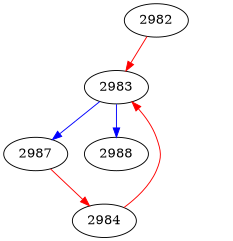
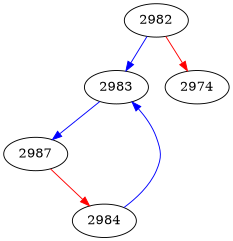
(139, 50) -> (139, 50)
none -> (197, 87)
(116, 154) -> none
(159, 162) -> (159, 162)
